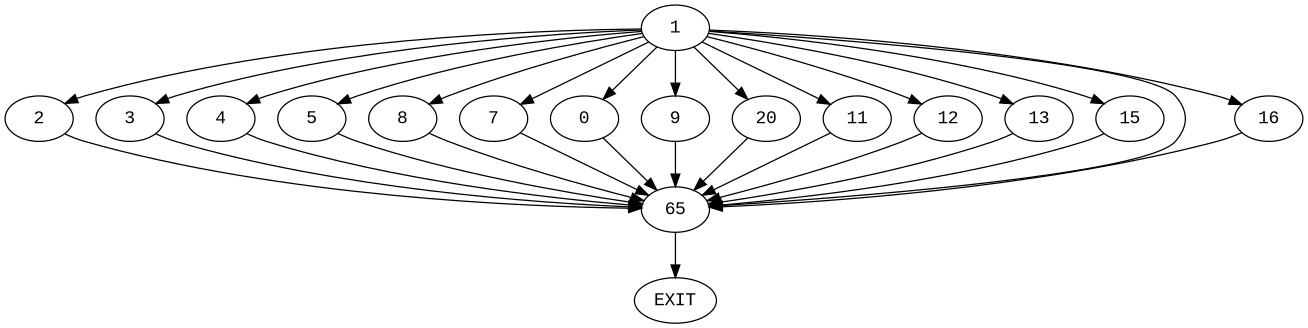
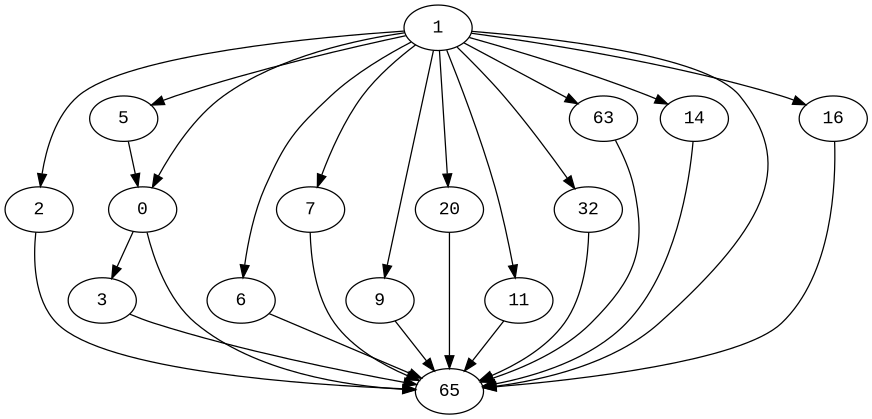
(403, 50) -> (125, 249)
(221, 119) -> none
(403, 119) -> (241, 300)
(948, 119) -> (588, 210)
(1039, 119) -> (603, 119)
(1130, 119) -> (694, 119)
(482, 175) -> (132, 158)
(675, 300) -> none
